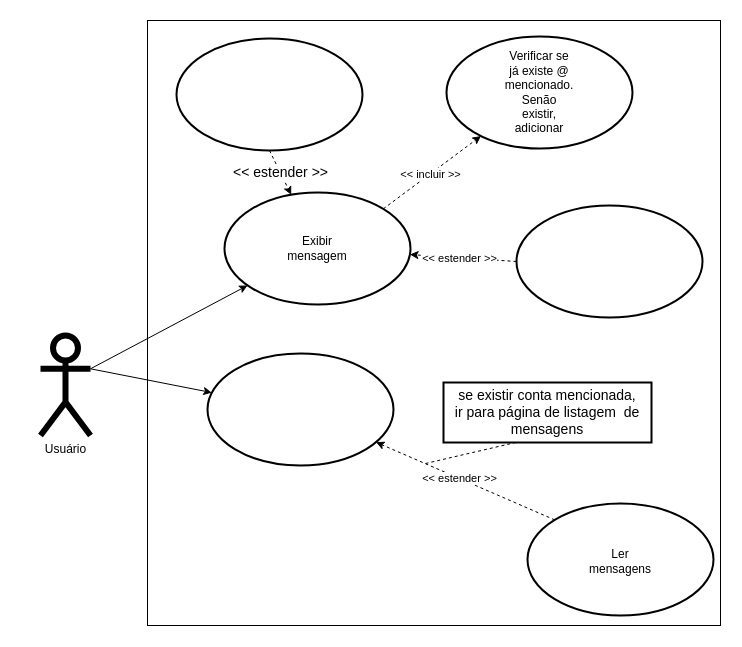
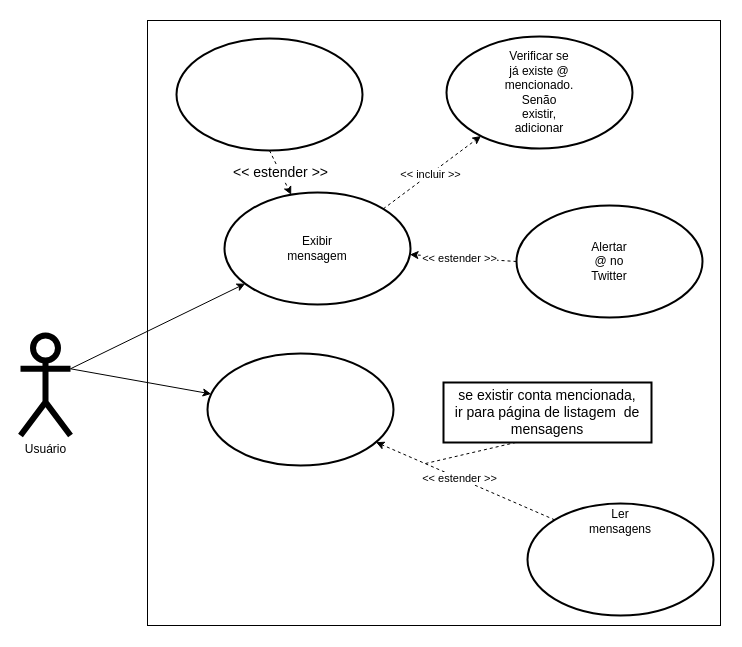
none -> (610, 262)
(66, 386) -> (46, 386)
(621, 562) -> (621, 522)
